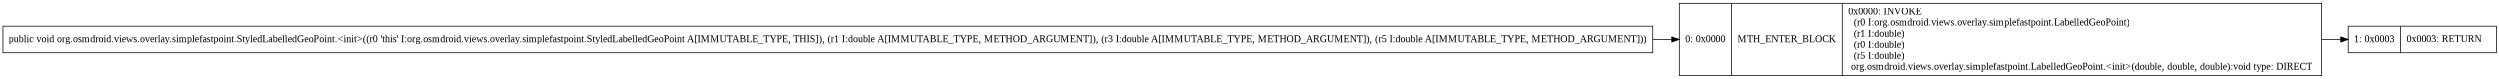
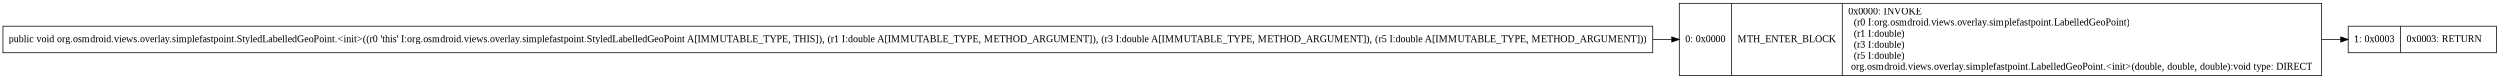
(1877, 45) -> (1877, 45)
